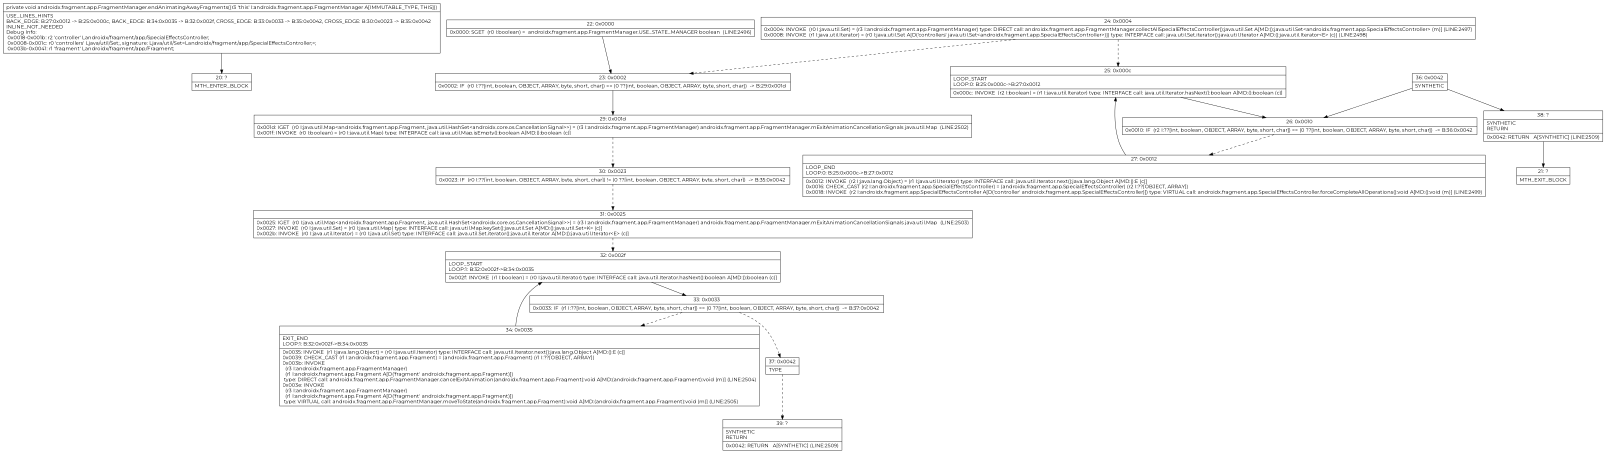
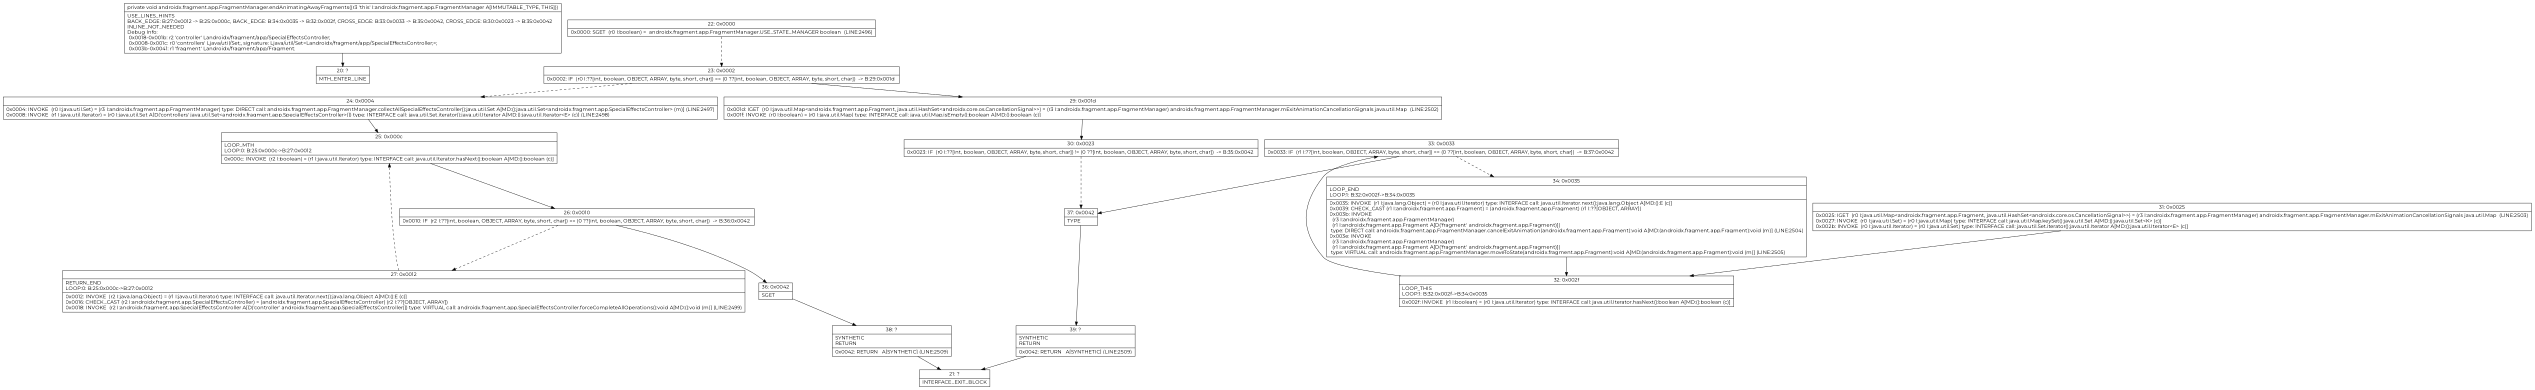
(1118, 51) -> (372, 125)
(606, 53) -> (722, 50)
(854, 56) -> (558, 90)
(970, 79) -> (239, 145)
(222, 86) -> (343, 79)
(1430, 86) -> (769, 295)
(1370, 102) -> (692, 247)
(1116, 129) -> (392, 219)
(613, 151) -> (1082, 128)
(821, 167) -> (83, 283)
(1543, 180) -> (955, 382)
(613, 195) -> (1081, 181)
(613, 243) -> (1877, 253)
(466, 264) -> (1417, 288)
(765, 328) -> (1250, 185)
(295, 338) -> (1345, 189)
none -> (1005, 363)
(782, 395) -> (1079, 274)
